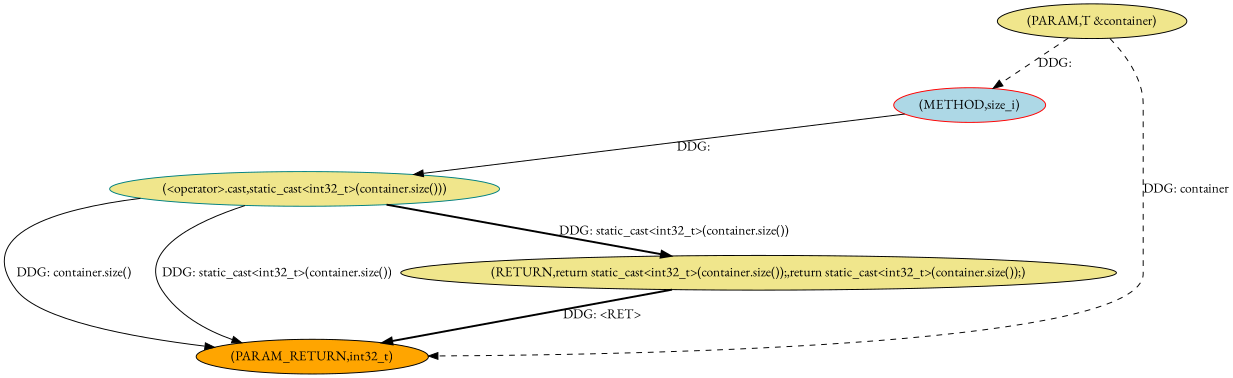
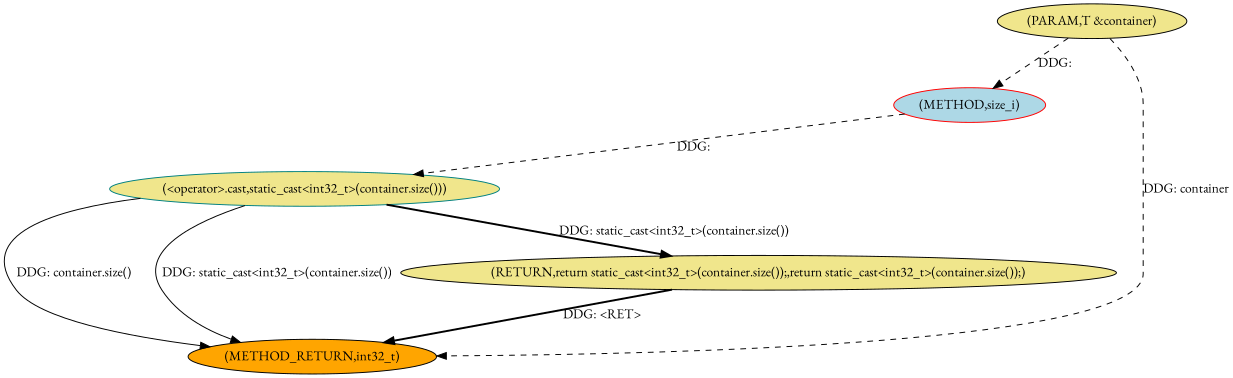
(664, 144) -> (664, 144)
(312, 357) -> (312, 357)
